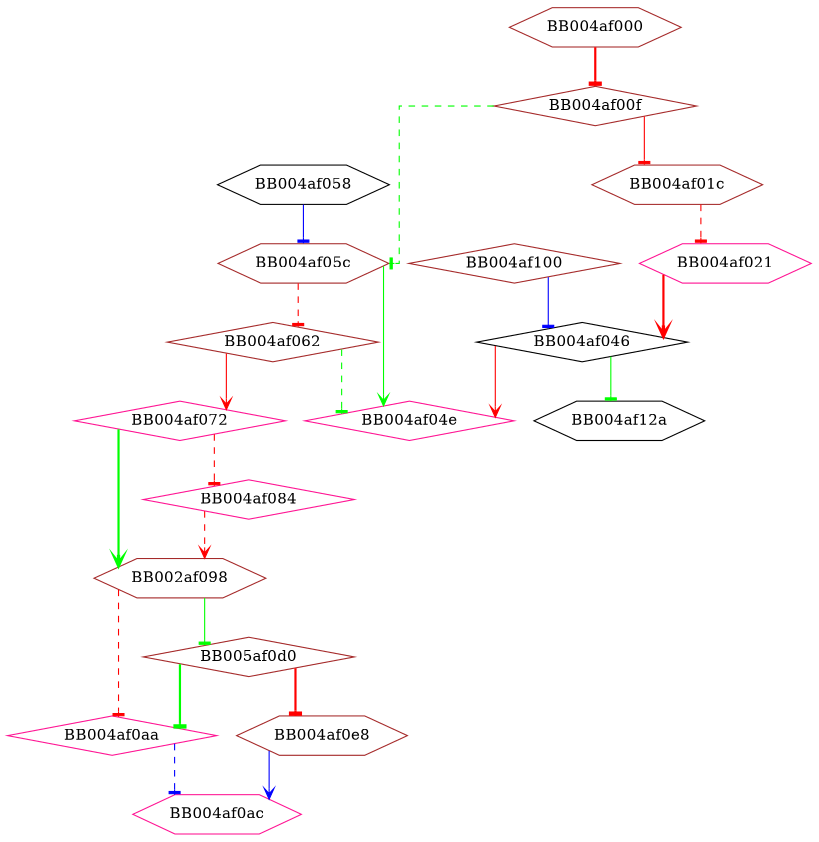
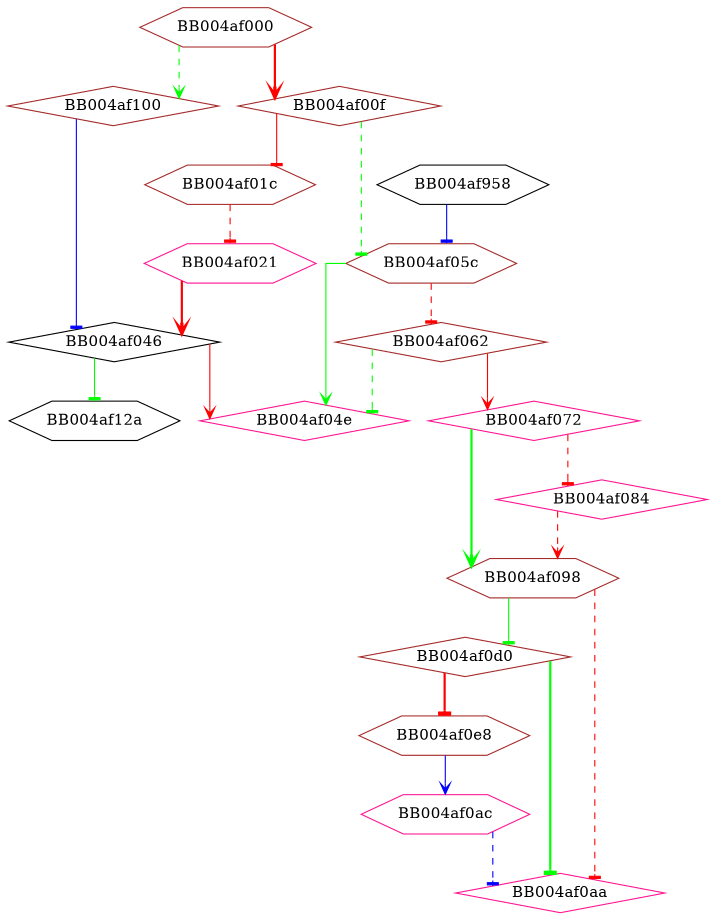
(595, 64) -> (275, 66)
none -> (179, 66)
(303, 185) -> (463, 185)
(180, 578) -> (533, 578)
(249, 657) -> (465, 657)
(175, 767) -> (493, 856)
